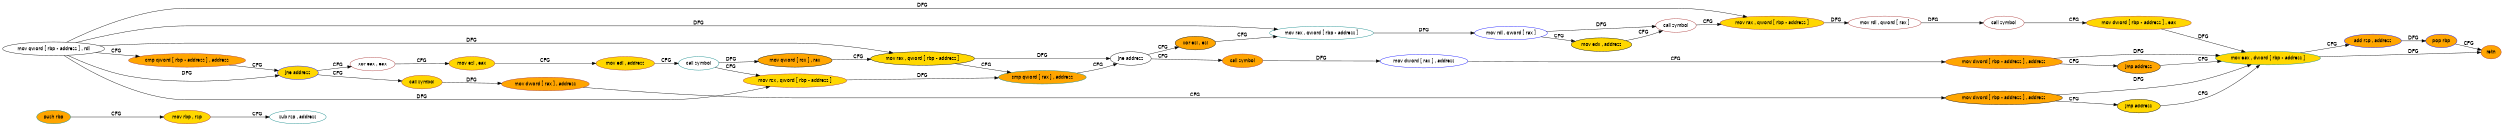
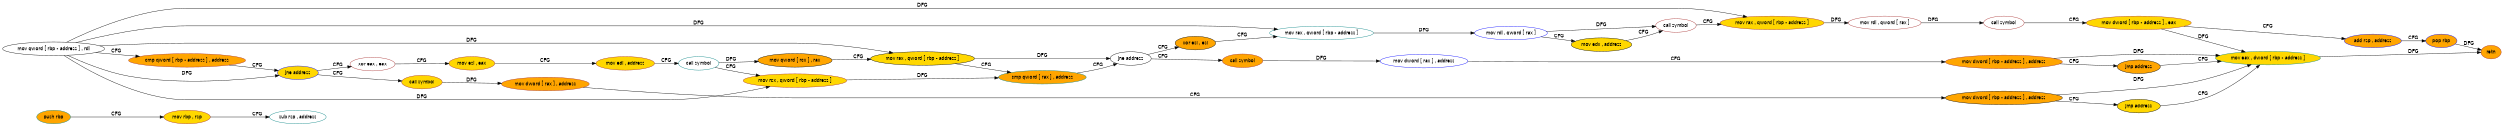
(2414, 38) -> (2414, 38)
(2469, 44) -> (2469, 44)
(2323, 49) -> (2263, 32)
